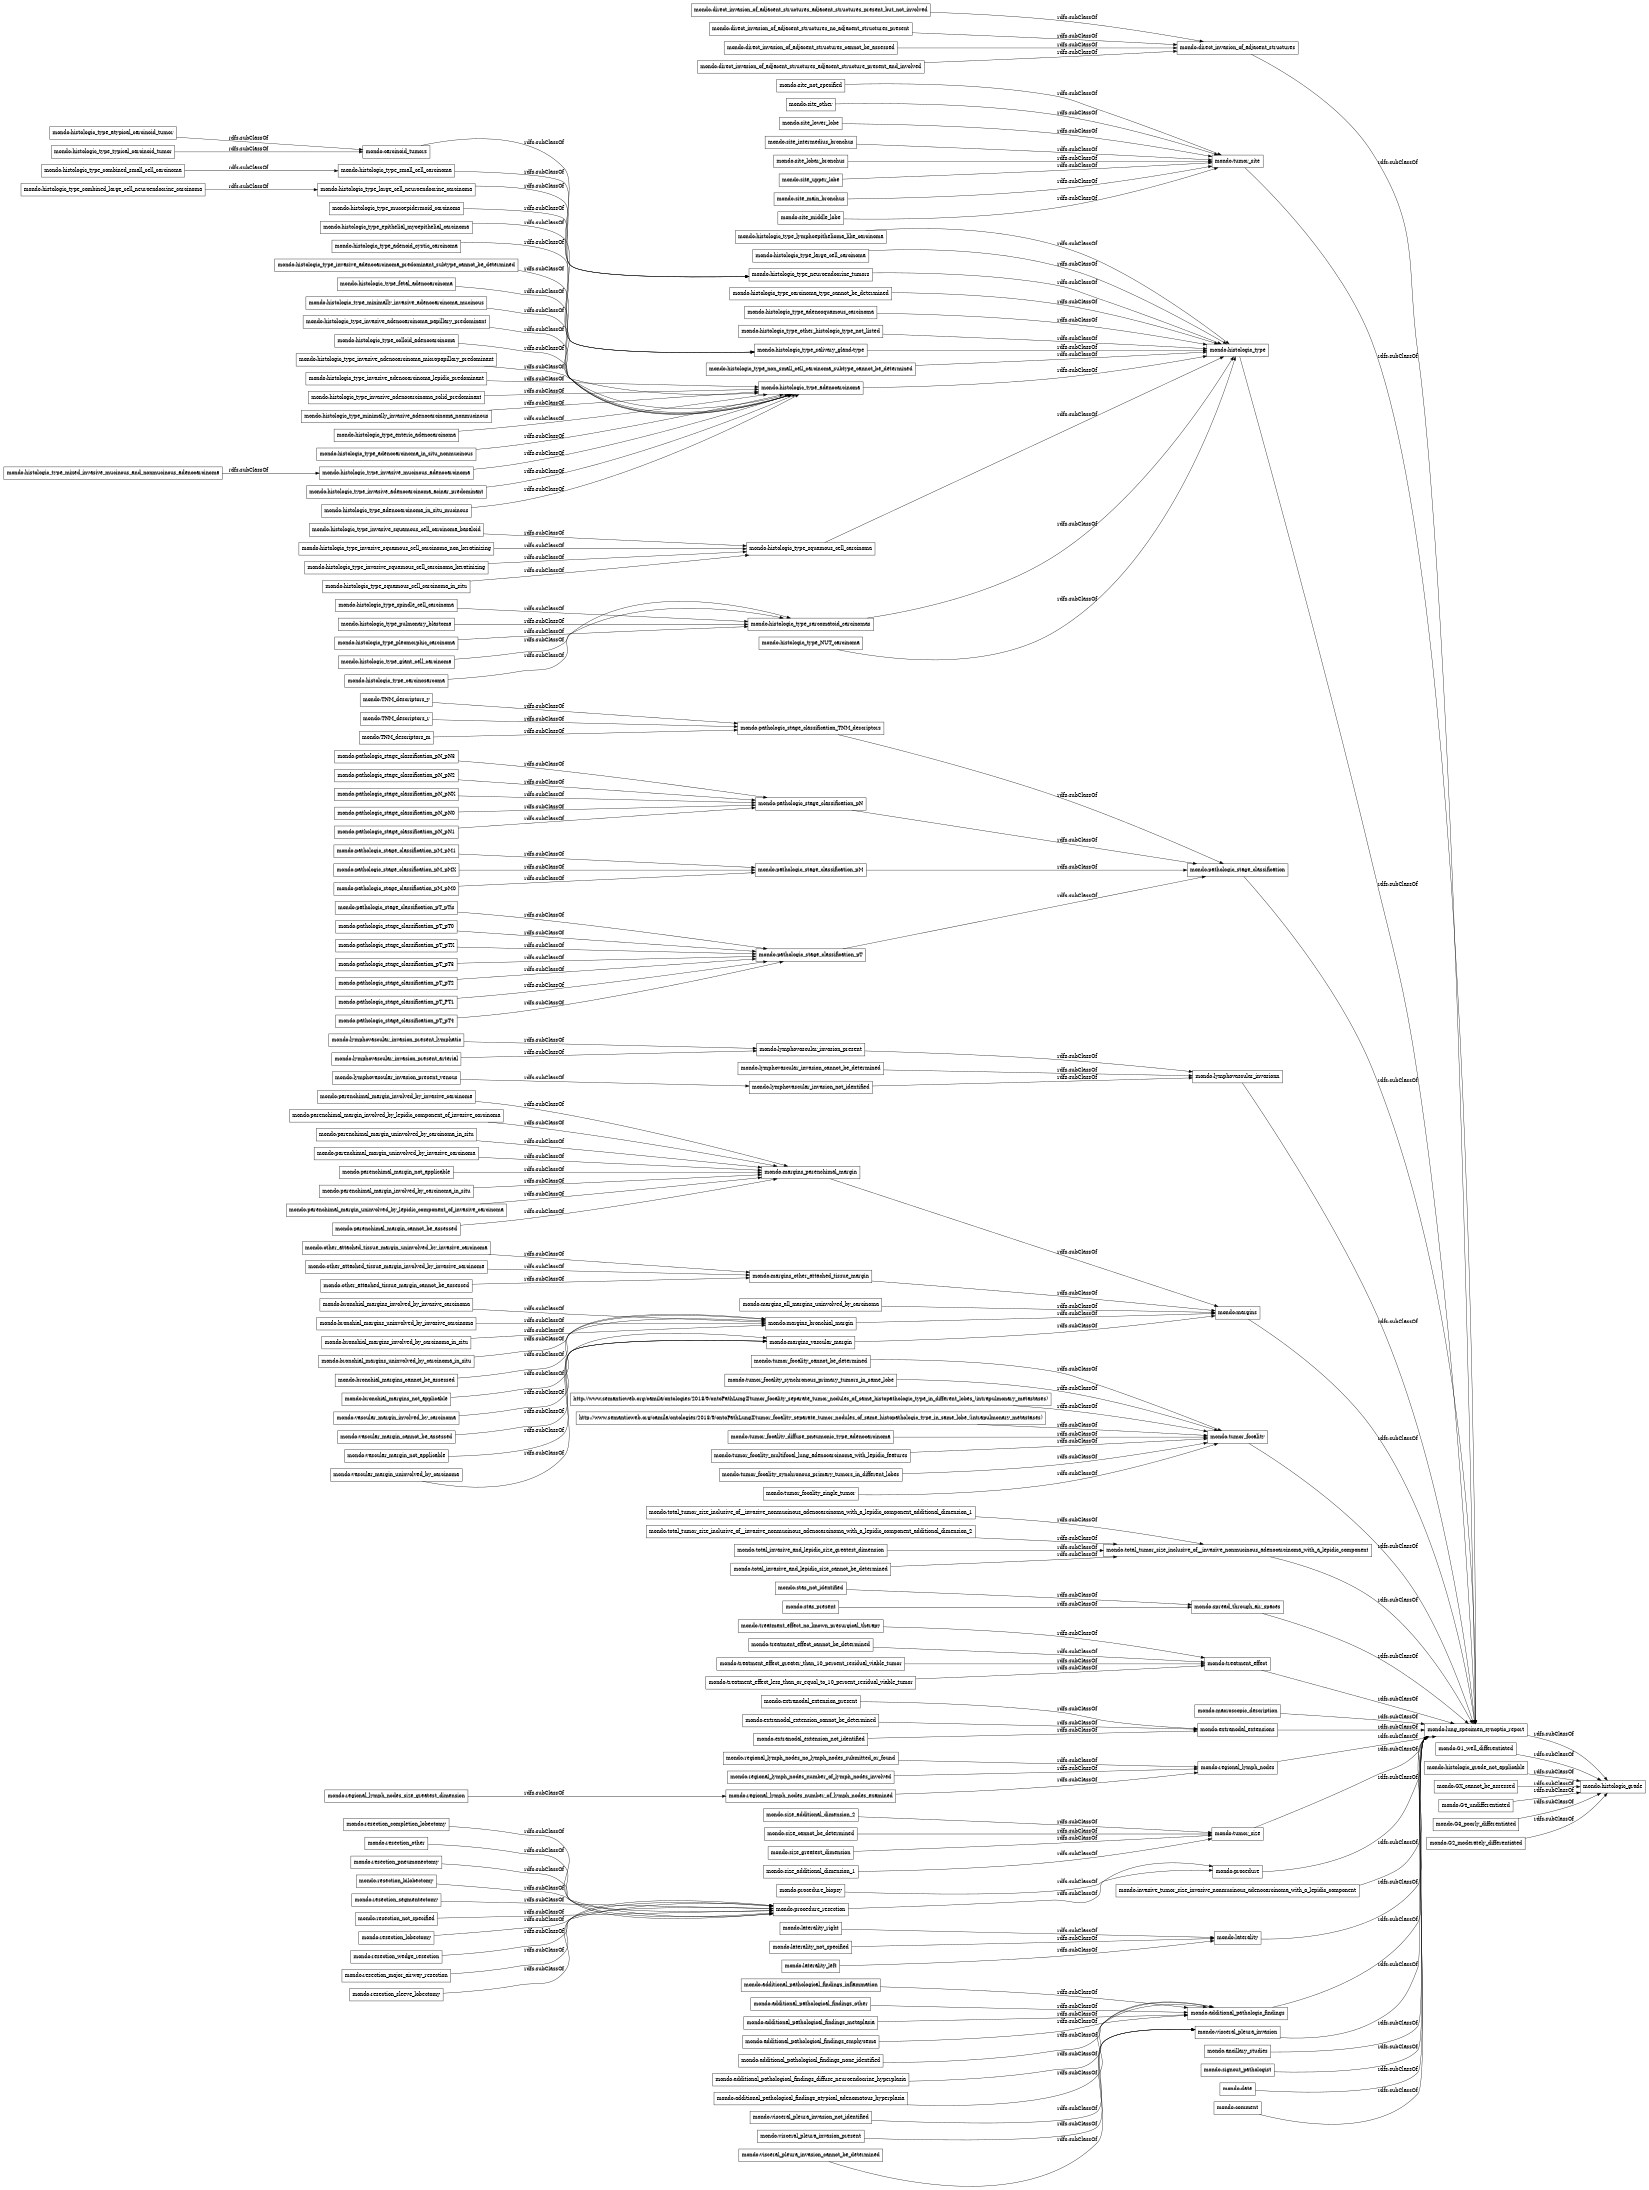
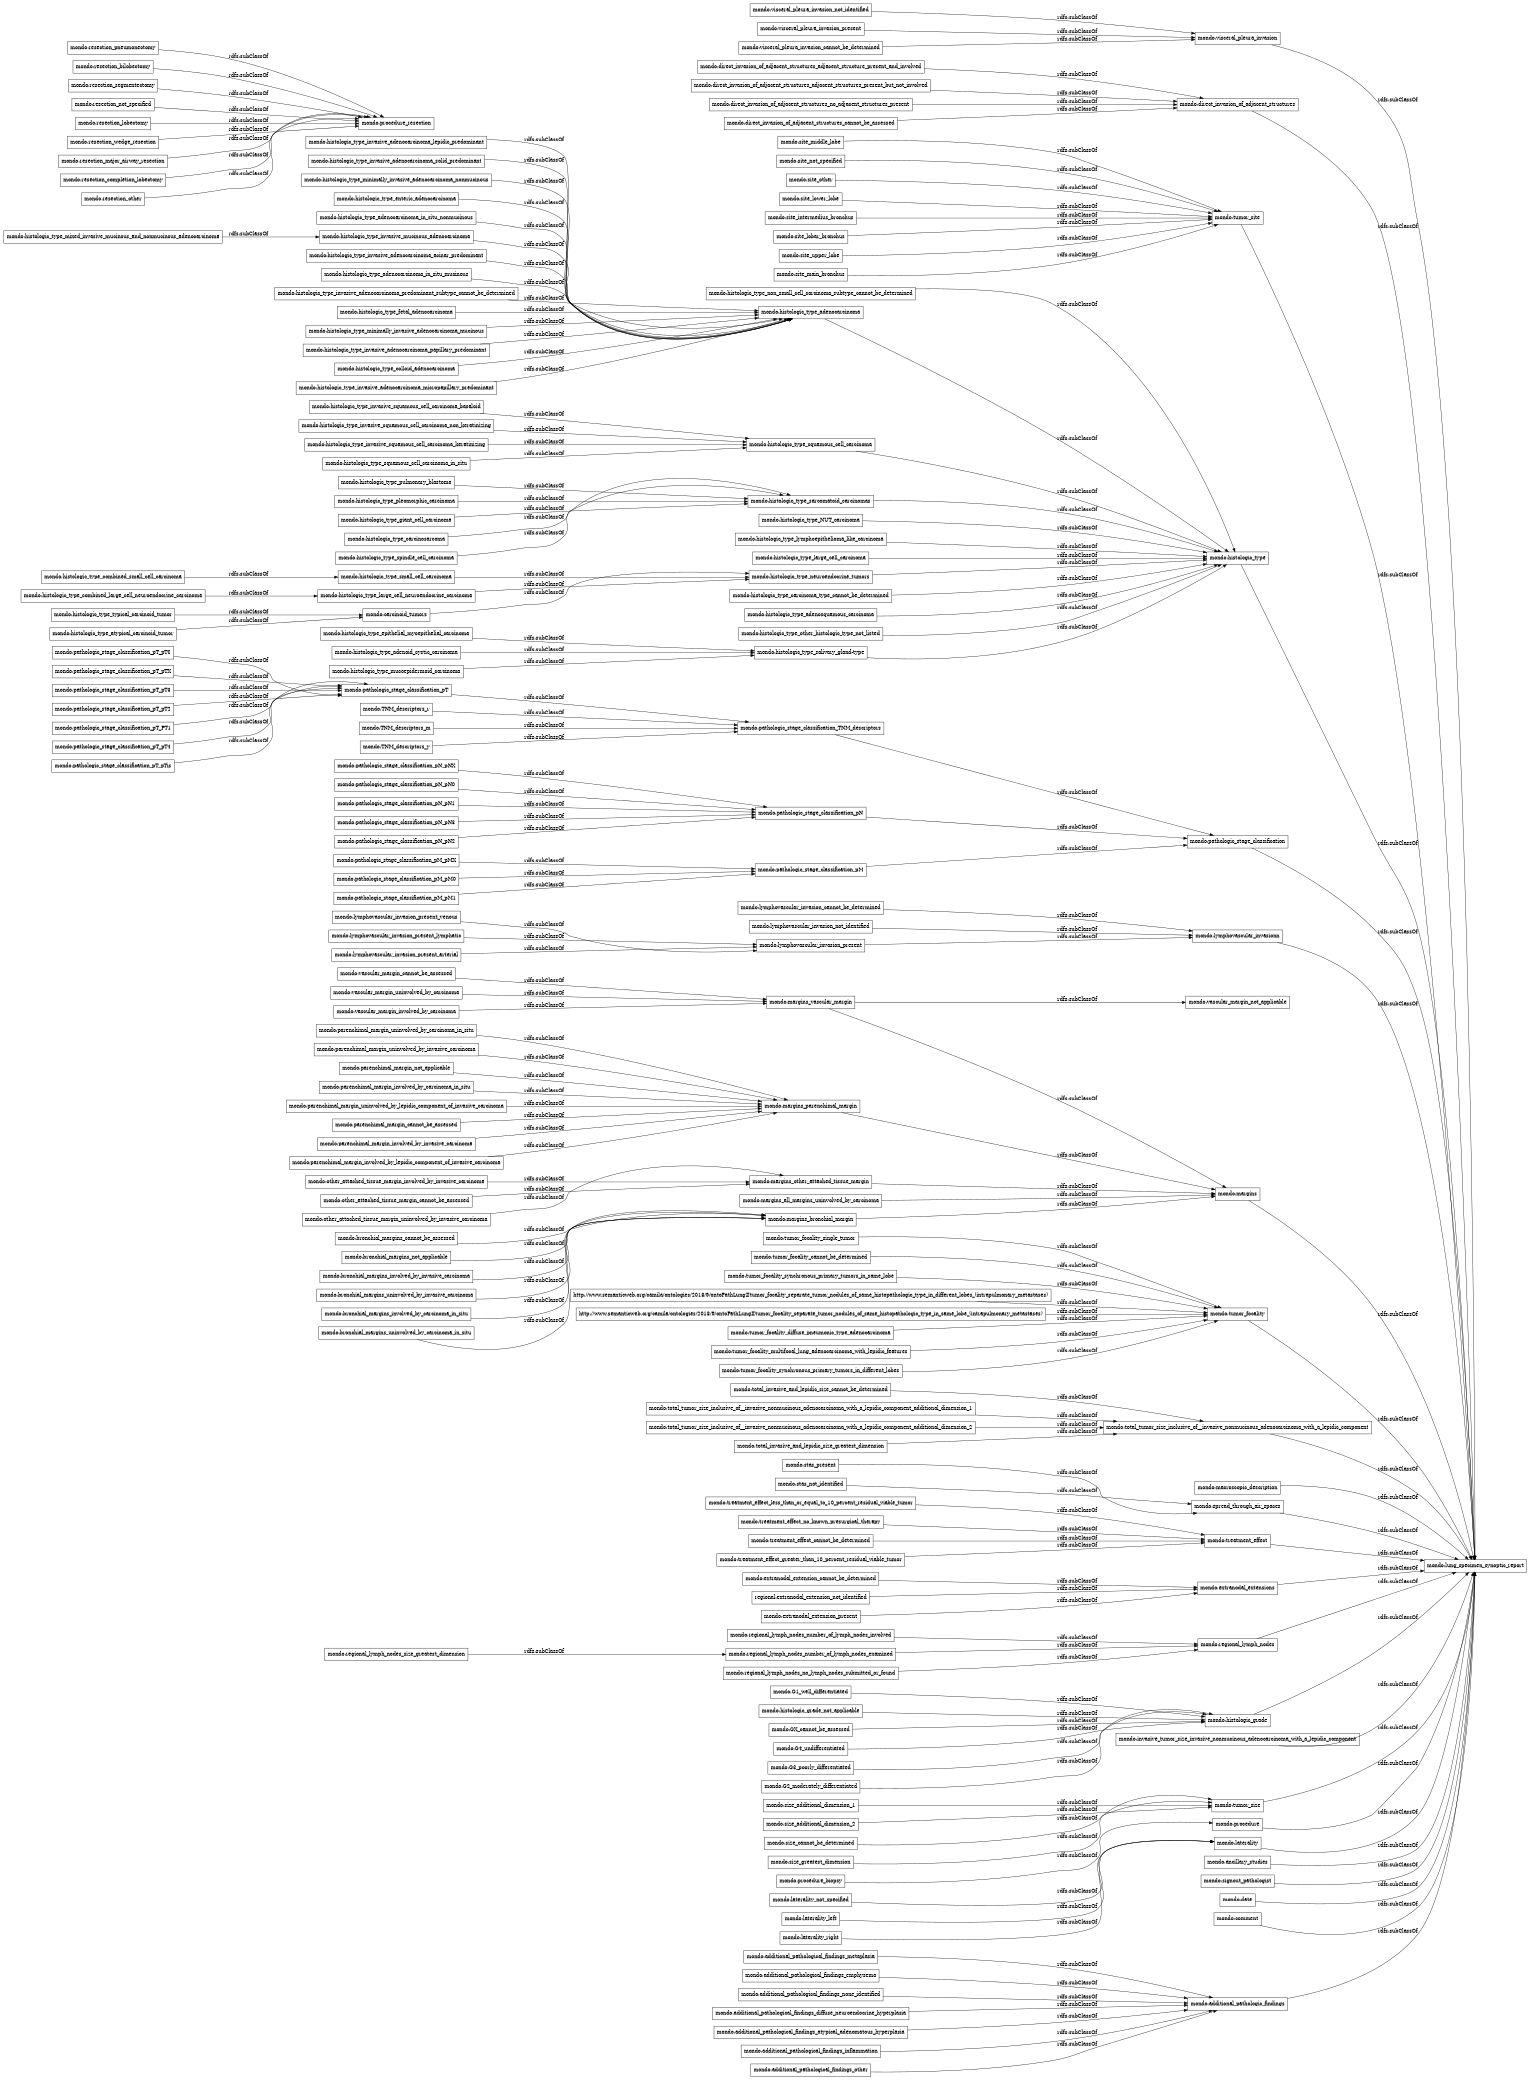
(1022, 913) -> (598, 707)
(603, 1083) -> (606, 944)
(563, 1434) -> (1019, 1002)
(811, 1740) -> (811, 1598)
(1570, 1749) -> (1368, 1657)
(1037, 1901) -> none
(396, 1995) -> none
